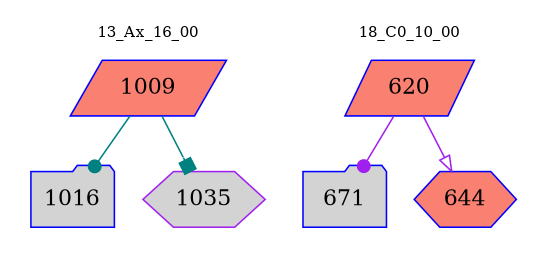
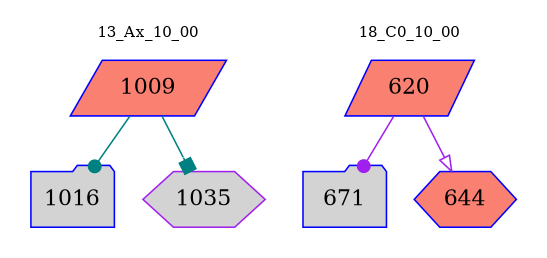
(148, 33) -> (148, 33)
